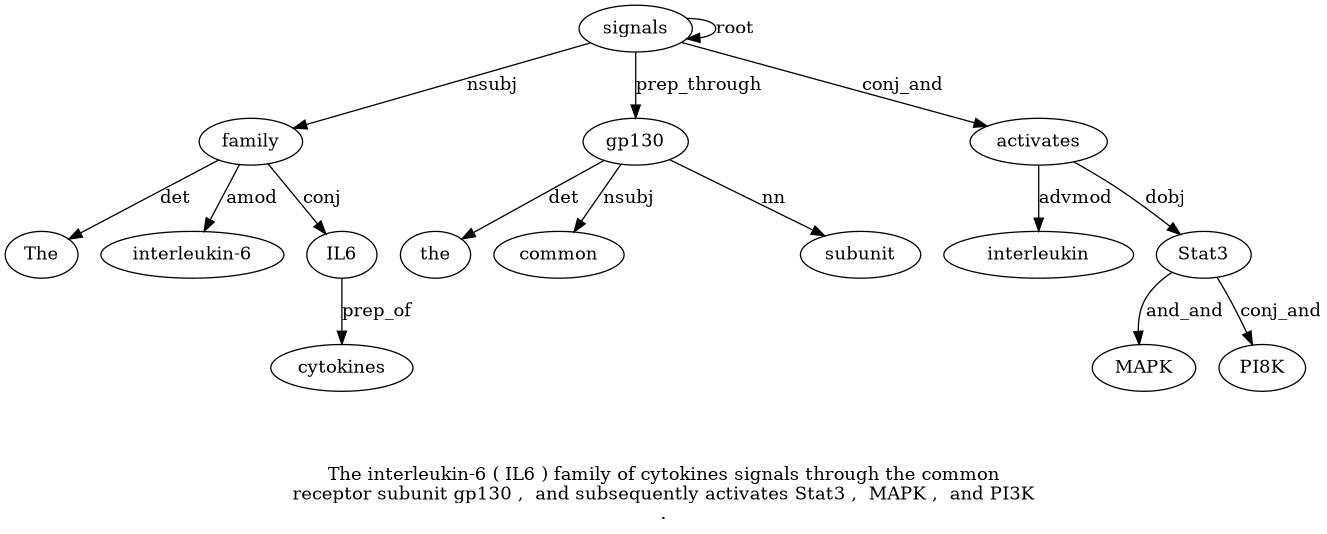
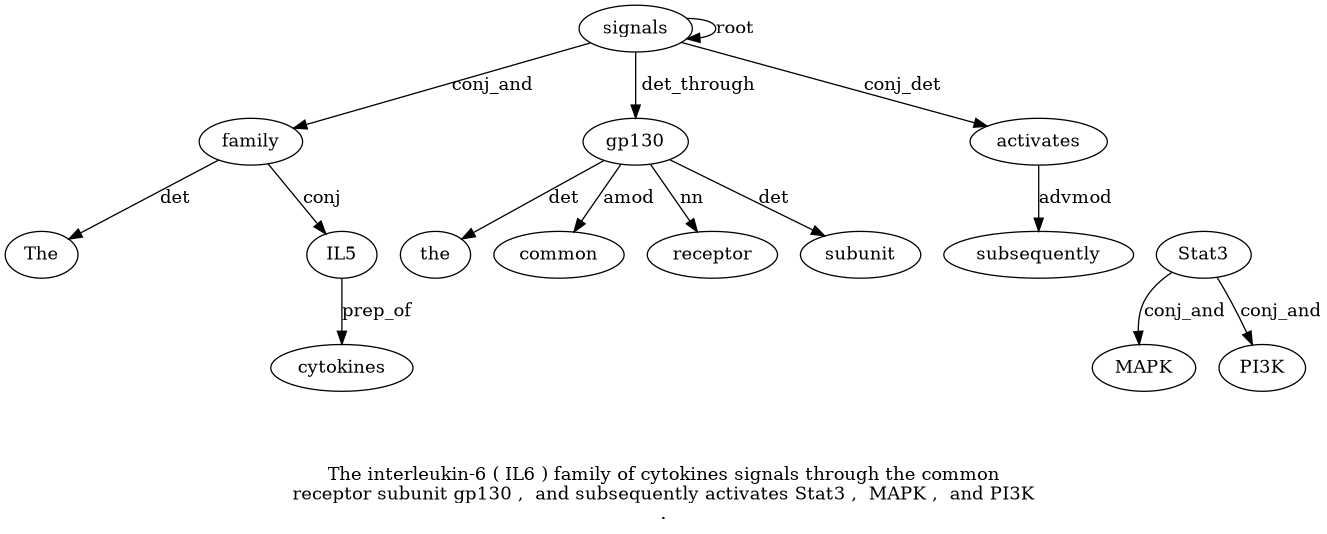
(493, 85) -> (493, 85)
(699, 85) -> (699, 85)
(903, 85) -> (903, 85)
(1123, 192) -> none
(629, 198) -> (629, 198)
(774, 198) -> (774, 198)
(192, 255) -> none
(342, 255) -> (342, 255)
none -> (712, 255)
(1039, 255) -> (1039, 255)
(1185, 311) -> (1185, 311)
(1262, 368) -> (1262, 368)
